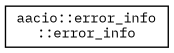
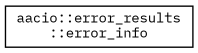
(87, 27) -> (99, 27)
